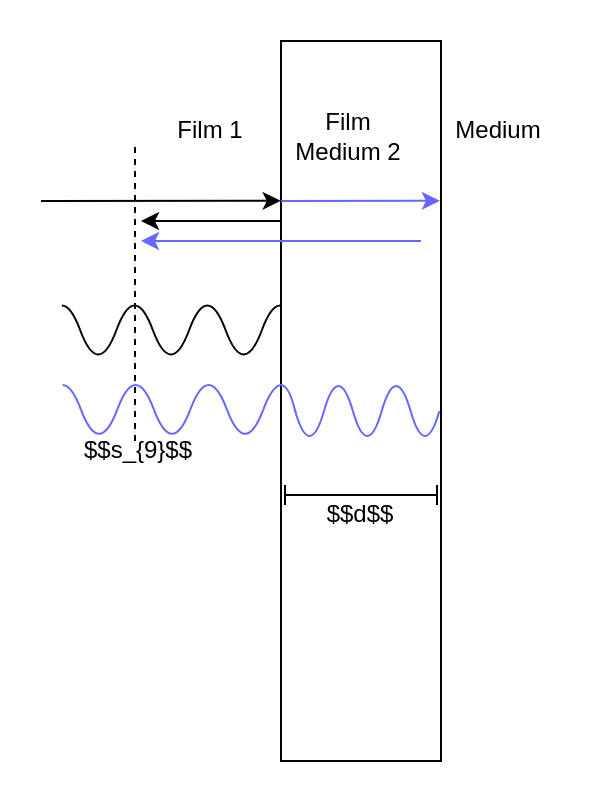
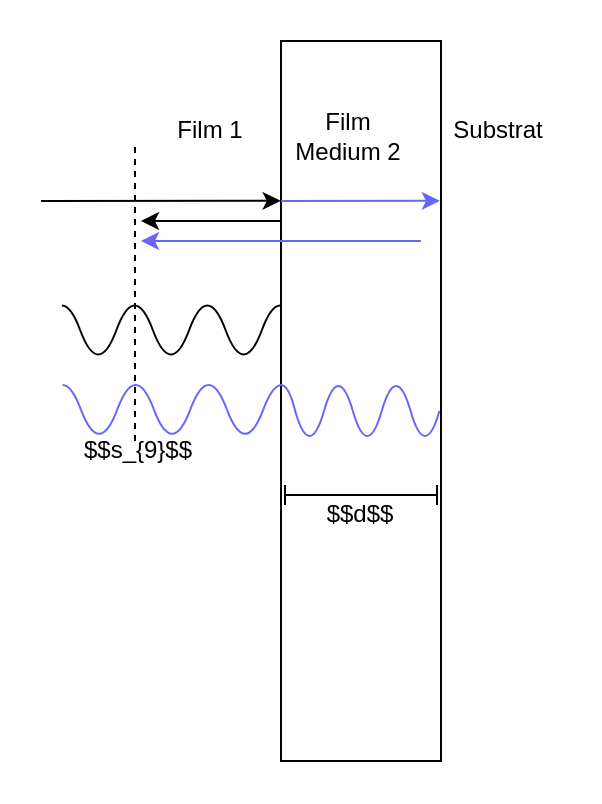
(499, 131) -> (499, 131)
